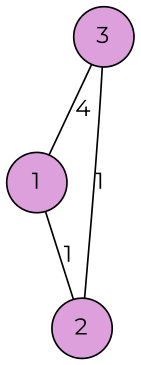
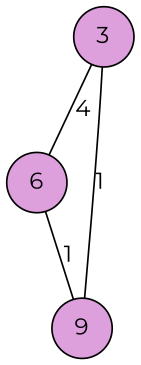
(37, 183) -> (37, 183)
(82, 328) -> (82, 328)
